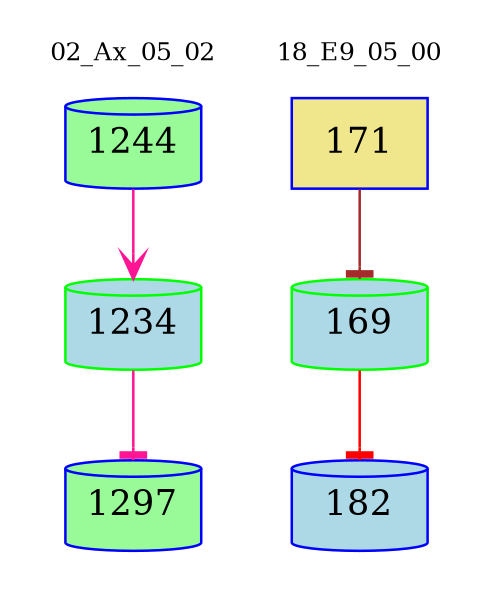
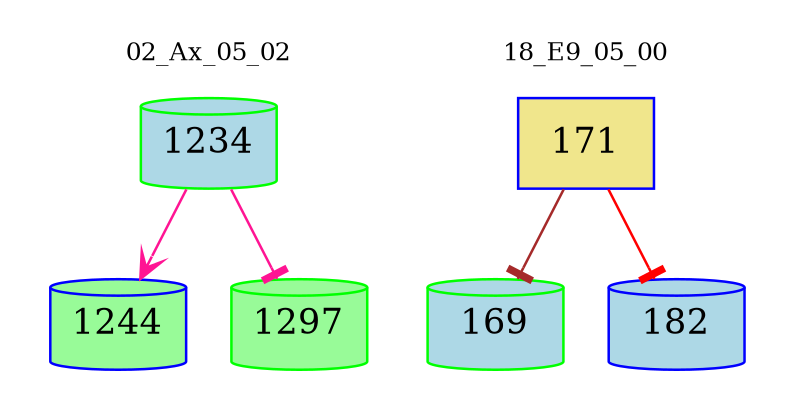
(133, 222) -> (169, 223)
(360, 409) -> (629, 229)
(133, 506) -> (299, 324)
